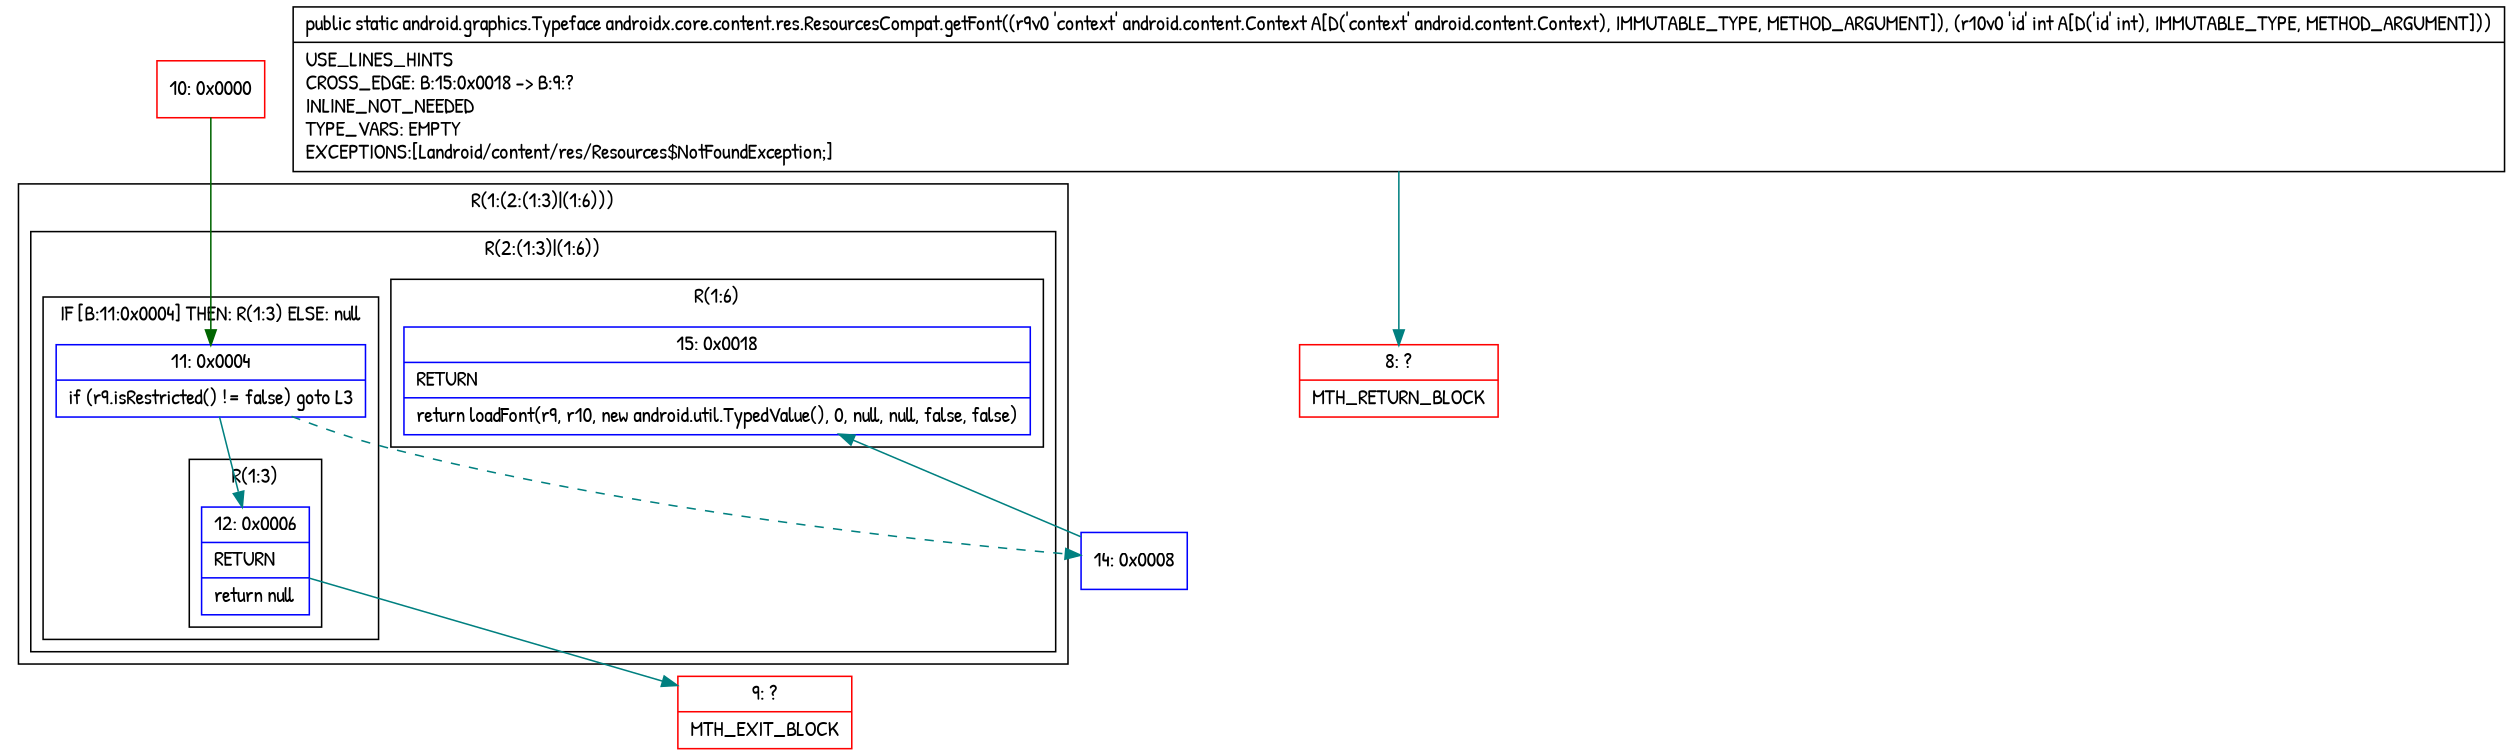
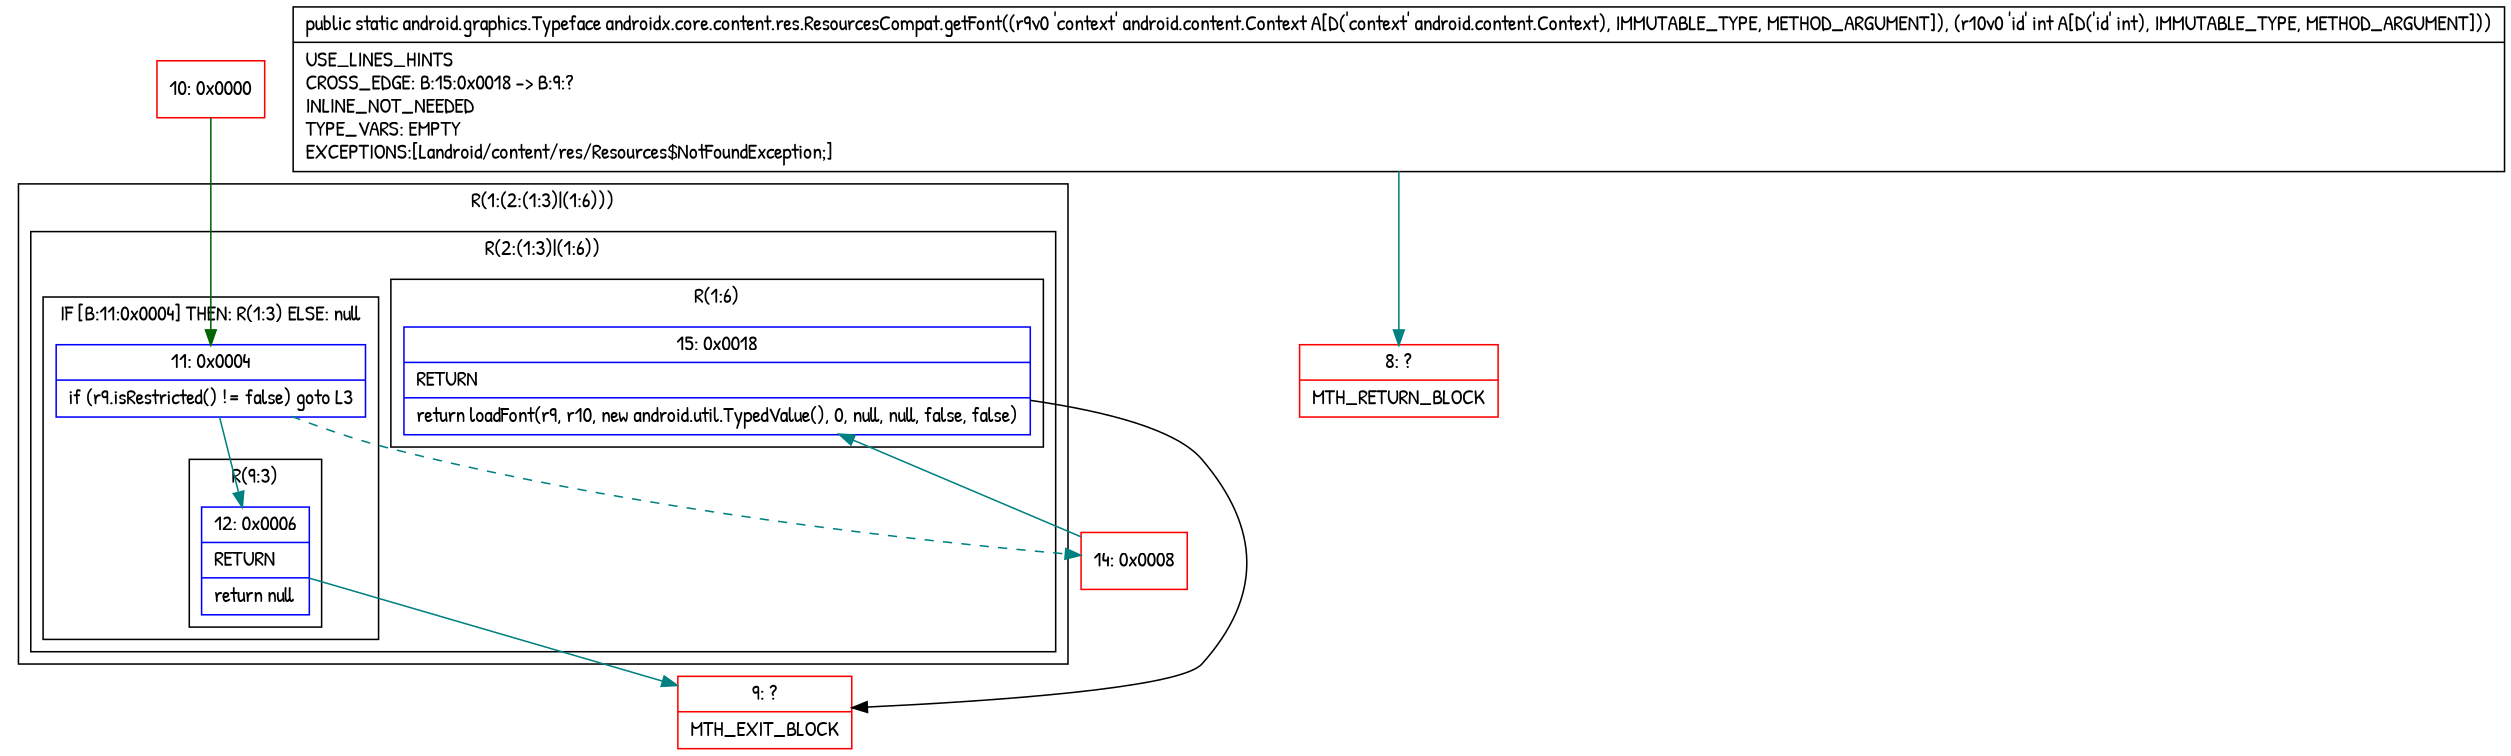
(255, 477) -> (255, 477)
(1134, 561) -> (1134, 561)
none -> (1224, 635)
